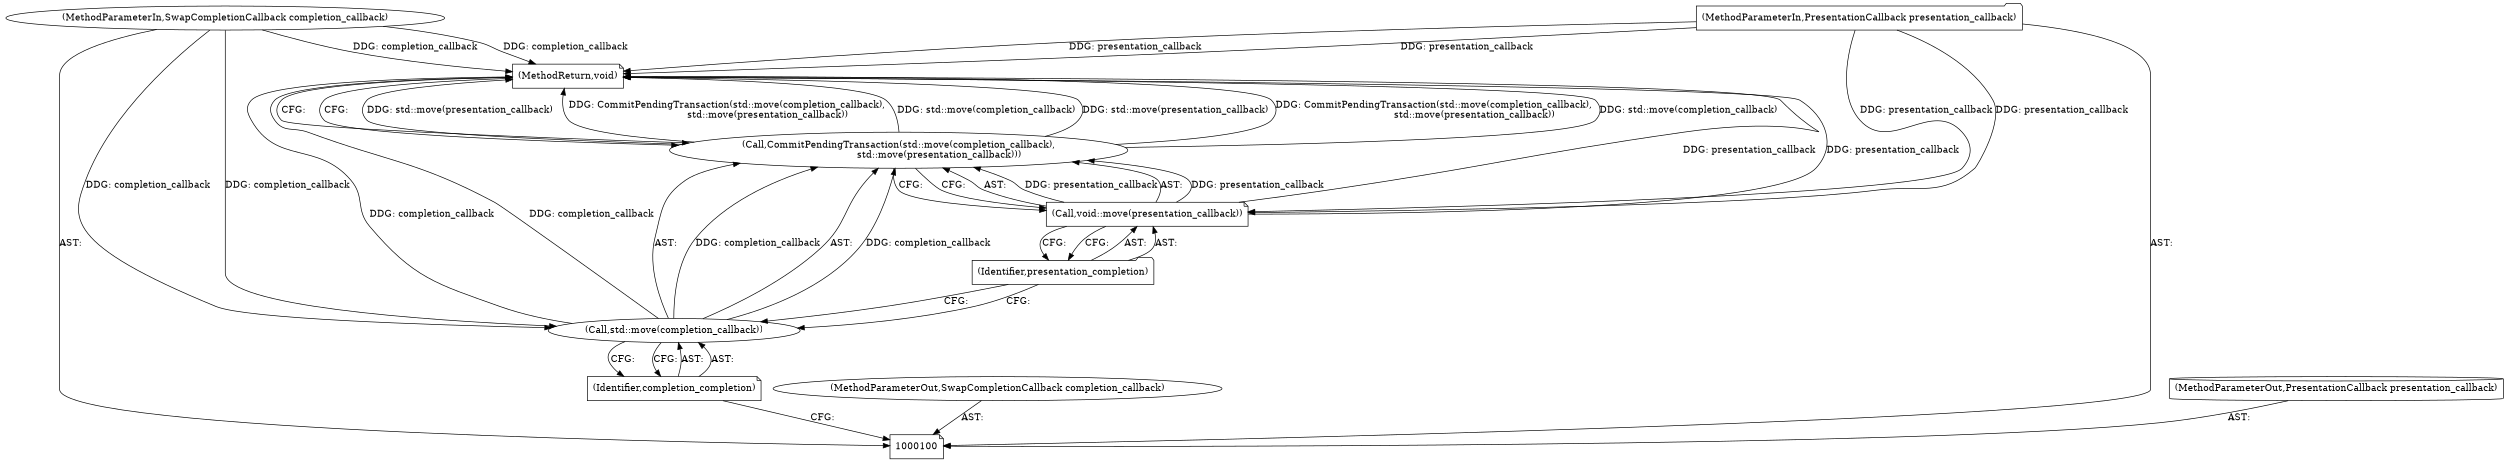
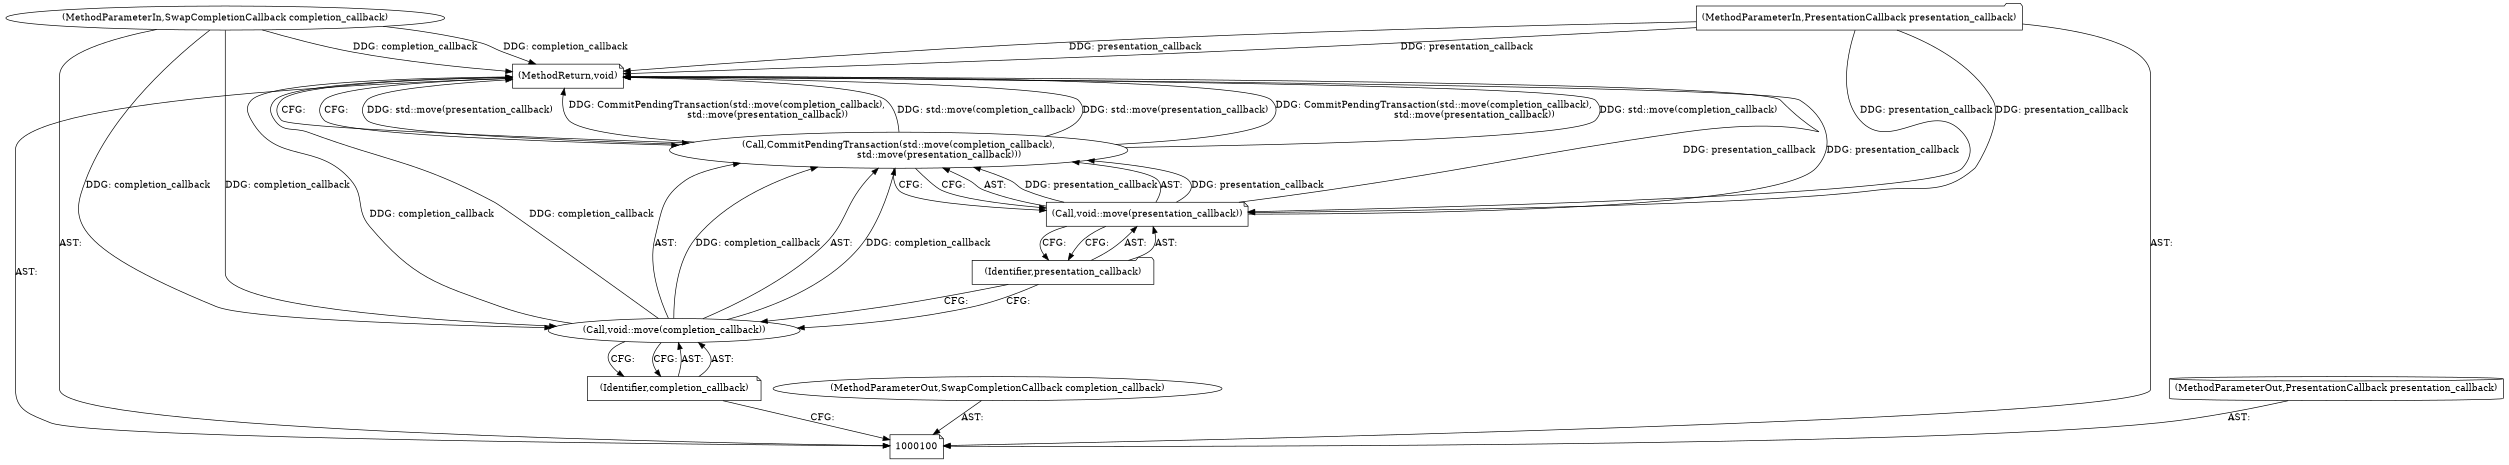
(1063, 272) -> (1063, 272)
(674, 331) -> (674, 331)
(674, 389) -> (674, 389)
none -> (66, 425)
